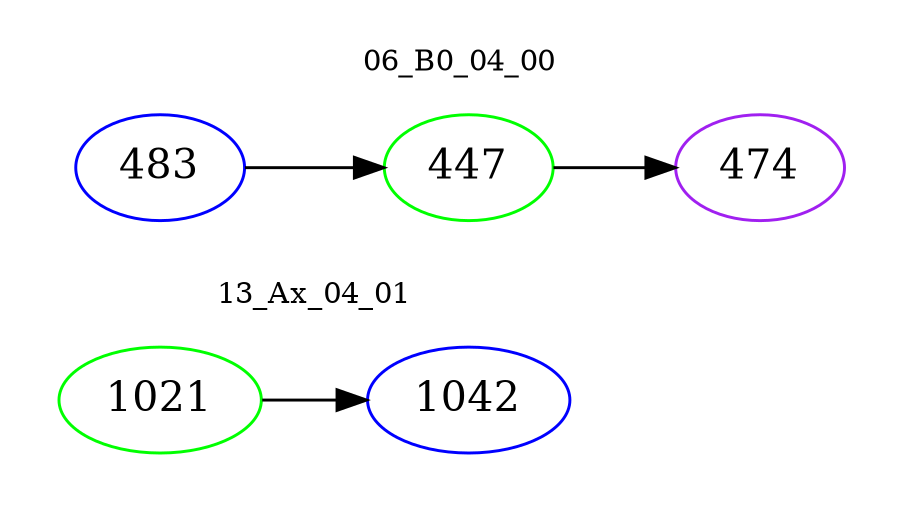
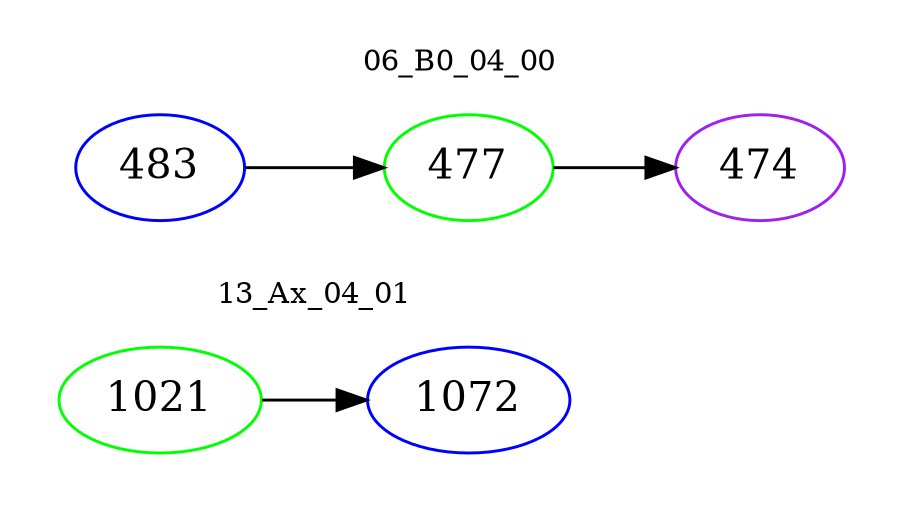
(469, 168) -> (469, 168)
(469, 400) -> (469, 400)
